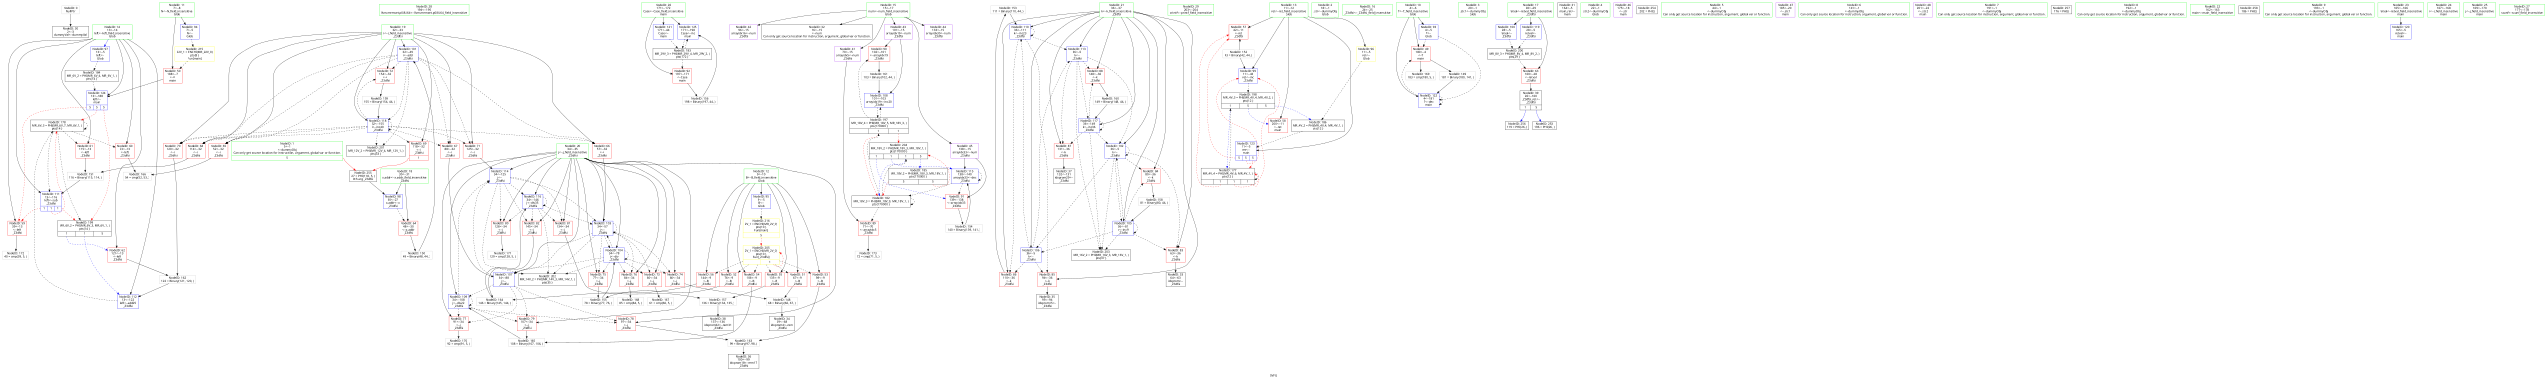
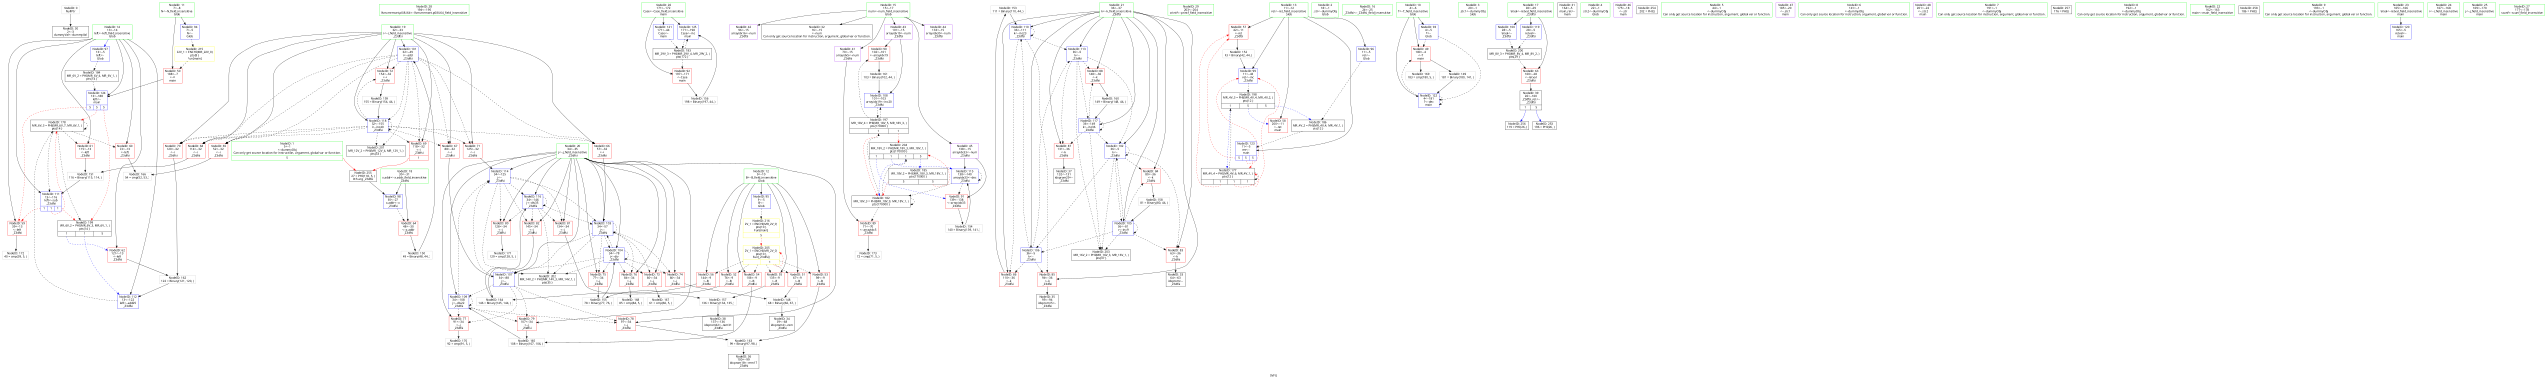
(1240, 46) -> (1237, 43)
(1366, 54) -> (1366, 54)
none -> (418, 100)
